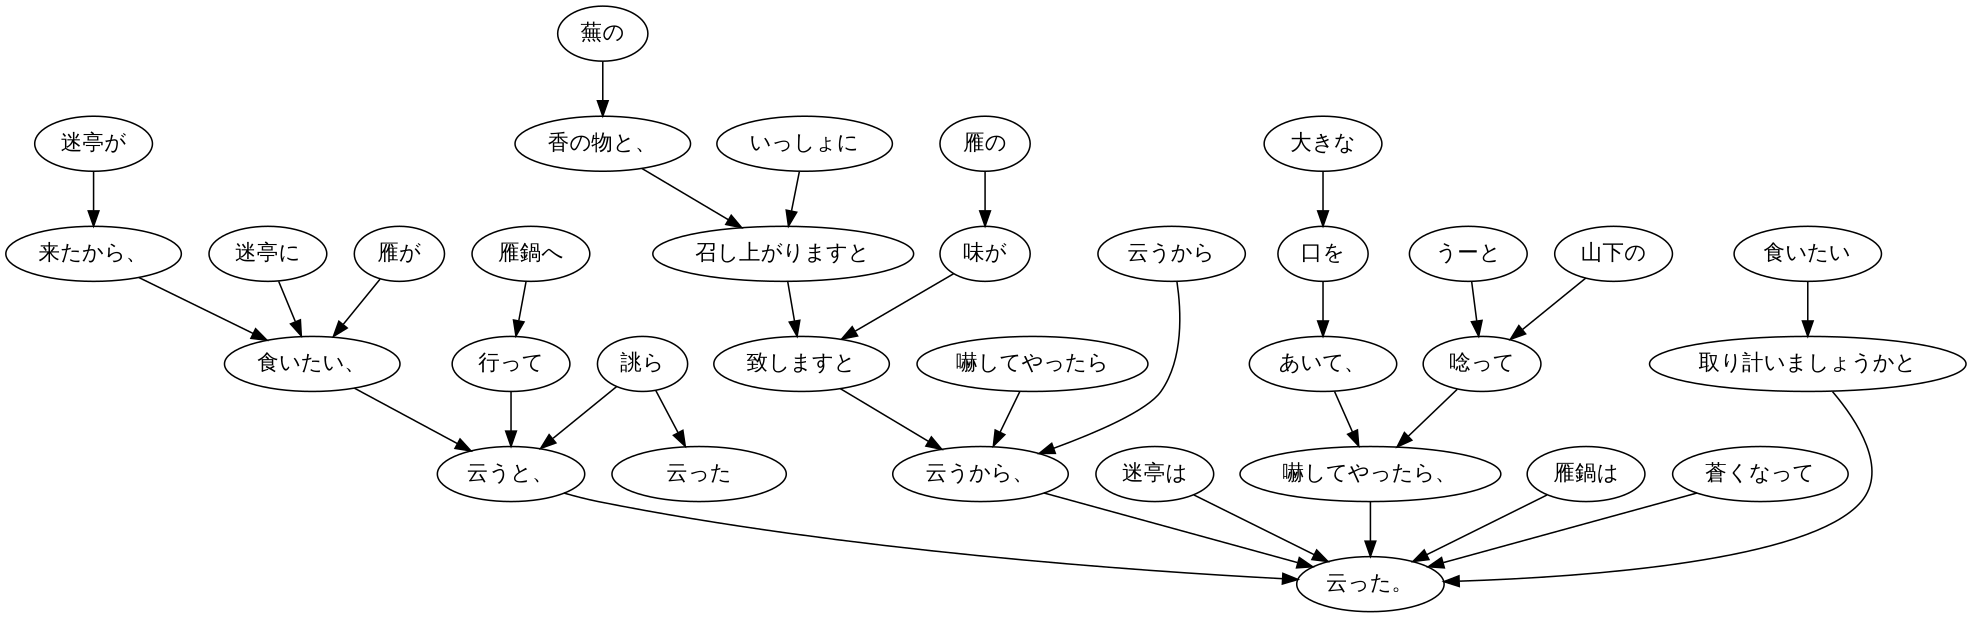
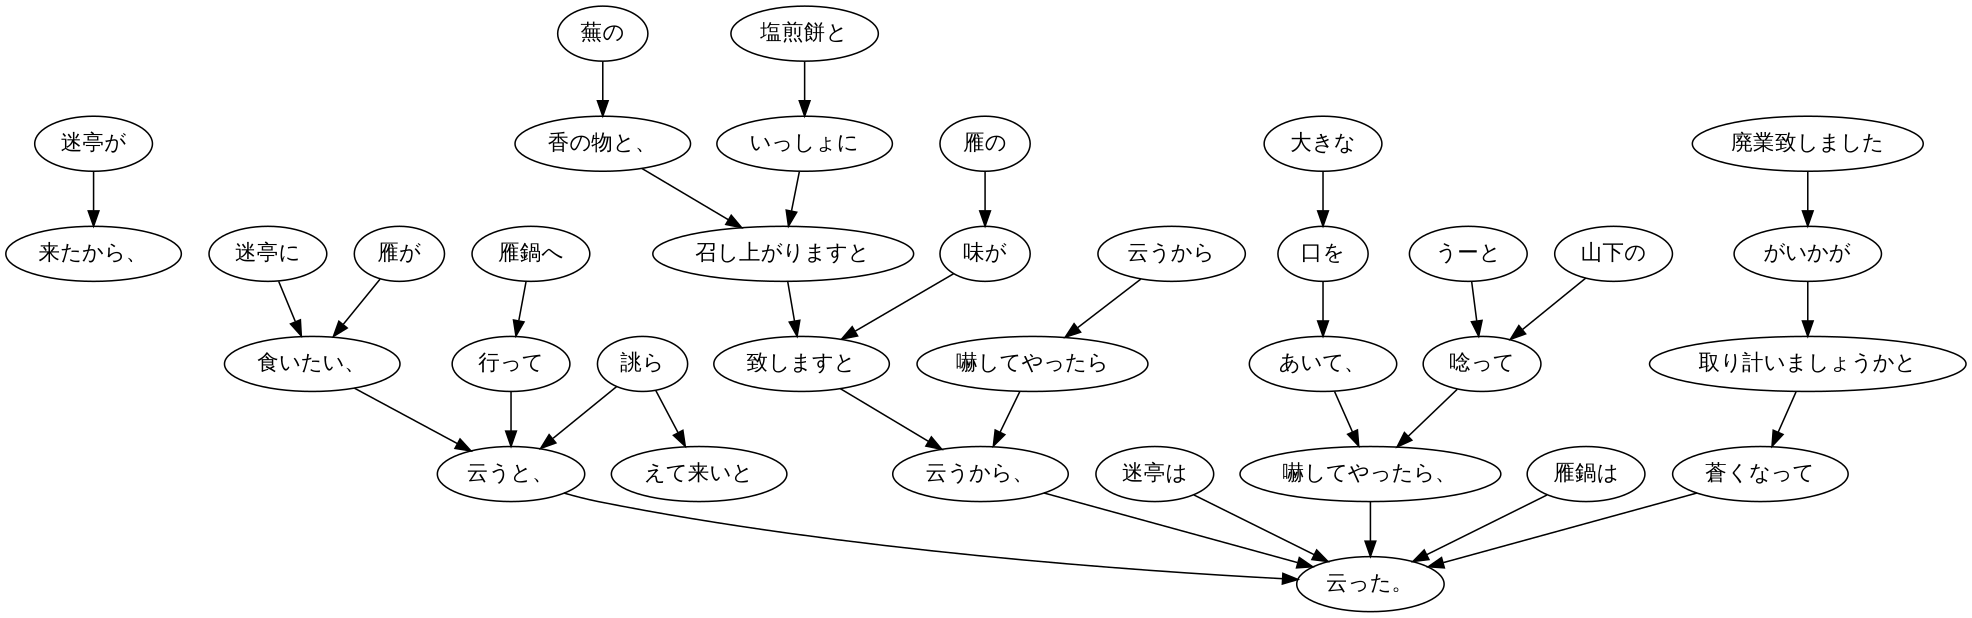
none -> (805, 34)
none -> (1808, 144)
(1808, 254) -> (1808, 254)
(196, 306) -> none
(1158, 395) -> (1109, 303)
(699, 474) -> (699, 474)
(1727, 555) -> (1787, 412)
